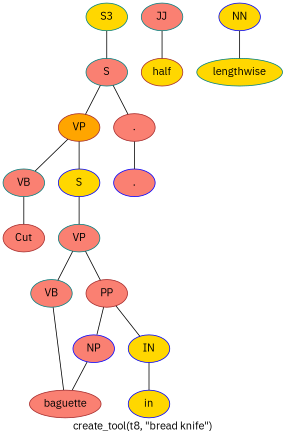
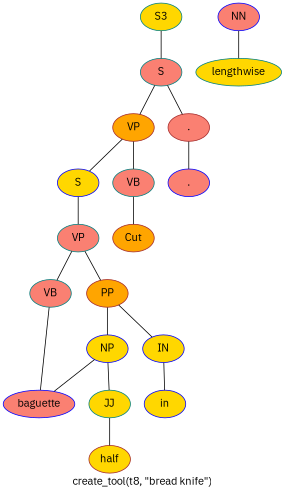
(162, 17) -> (110, 404)
(240, 17) -> (239, 17)
(24, 238) -> (133, 238)
(107, 293) -> (107, 293)
(94, 349) -> (107, 349)
none -> (109, 376)
(65, 404) -> (39, 404)
